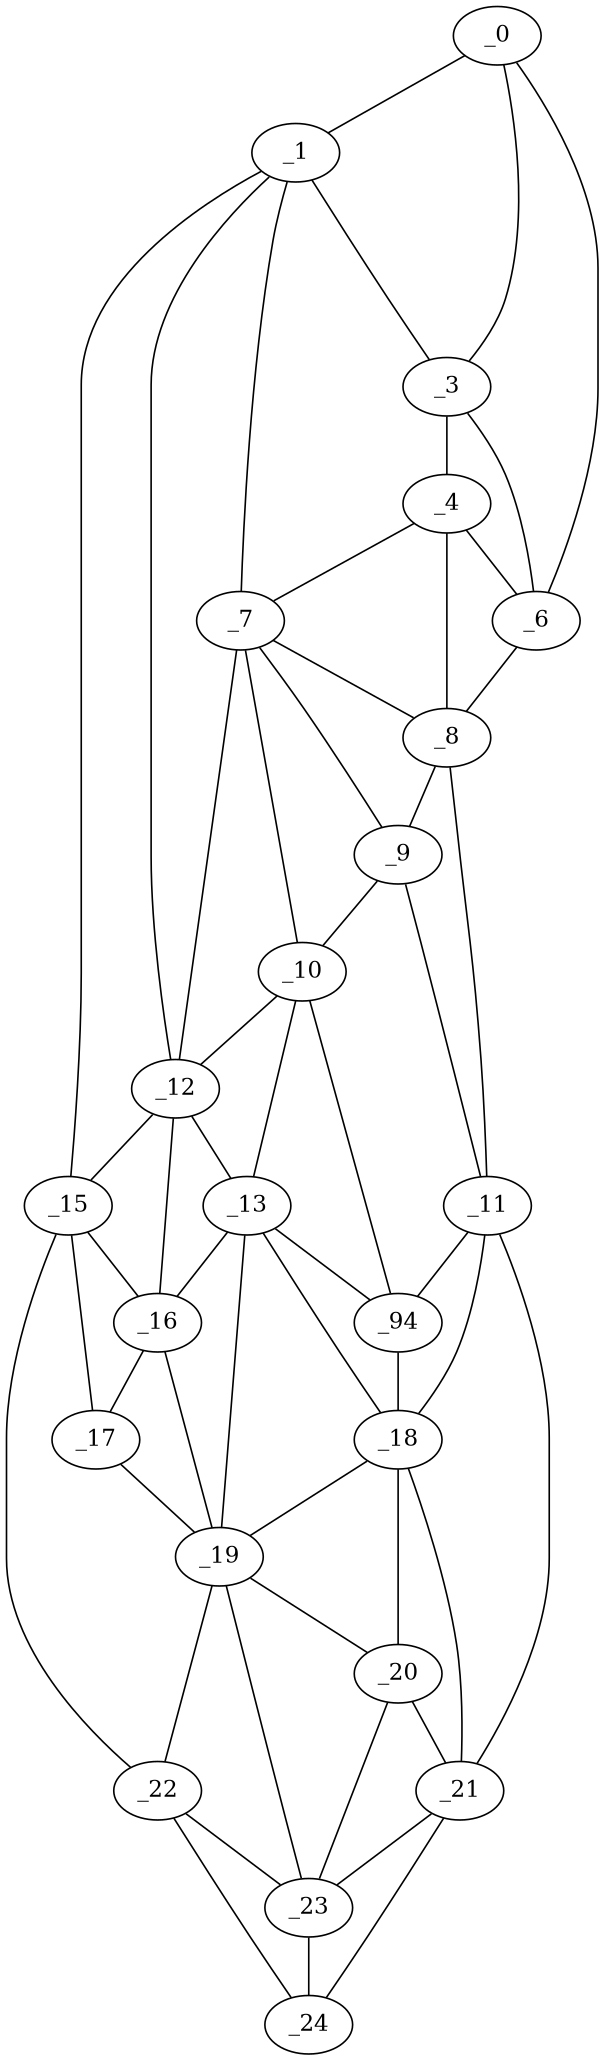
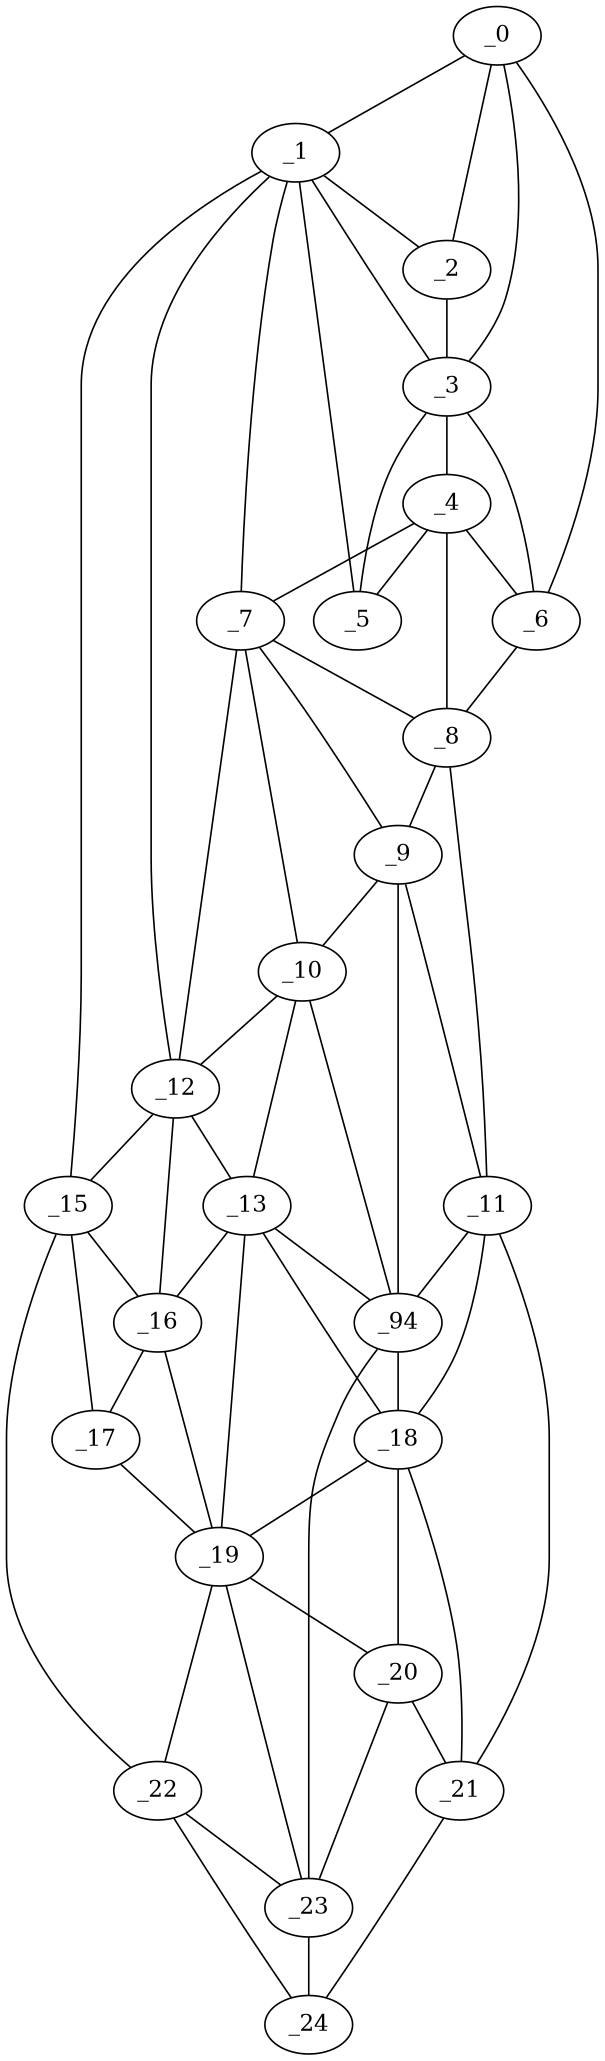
none -> (447, 270)
none -> (358, 621)
none -> (398, 1089)
(384, 1849) -> (309, 1592)
